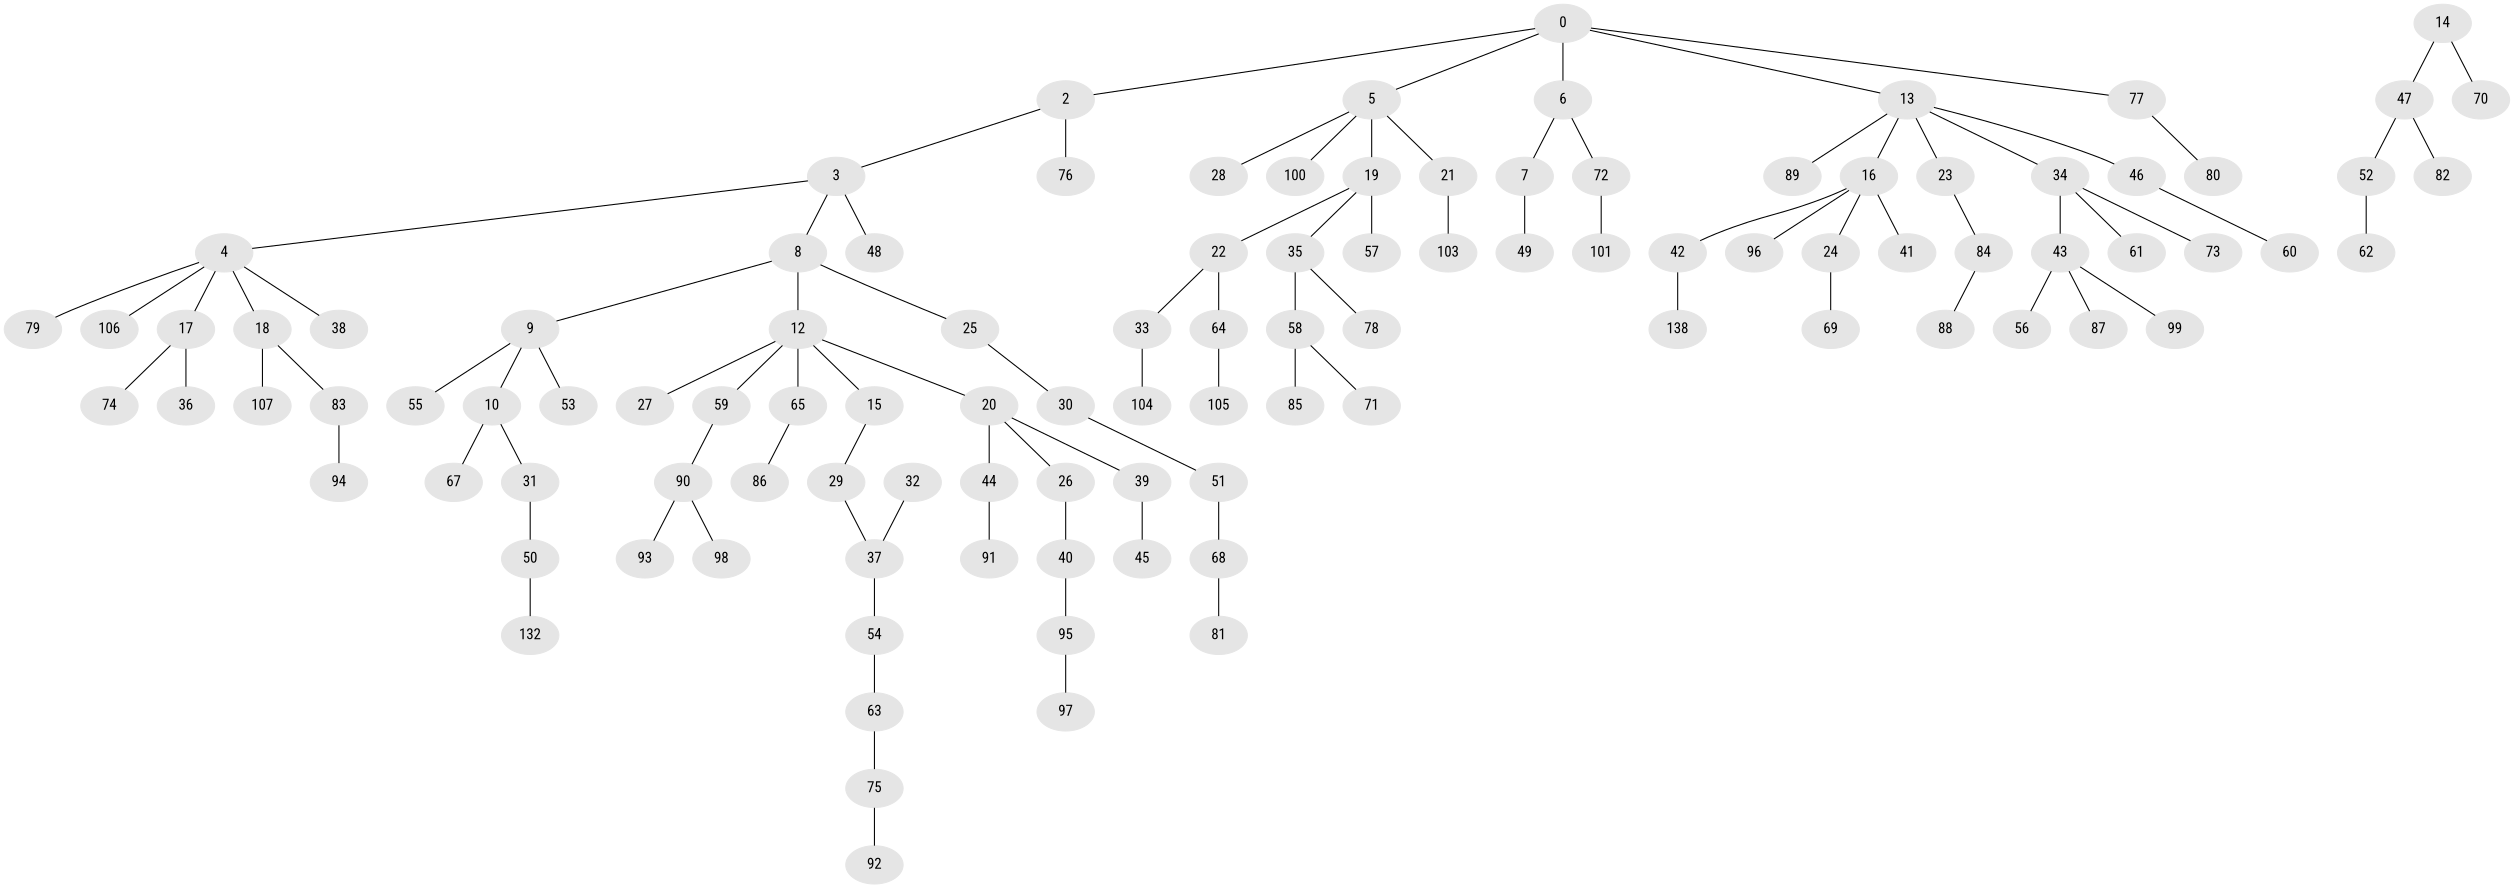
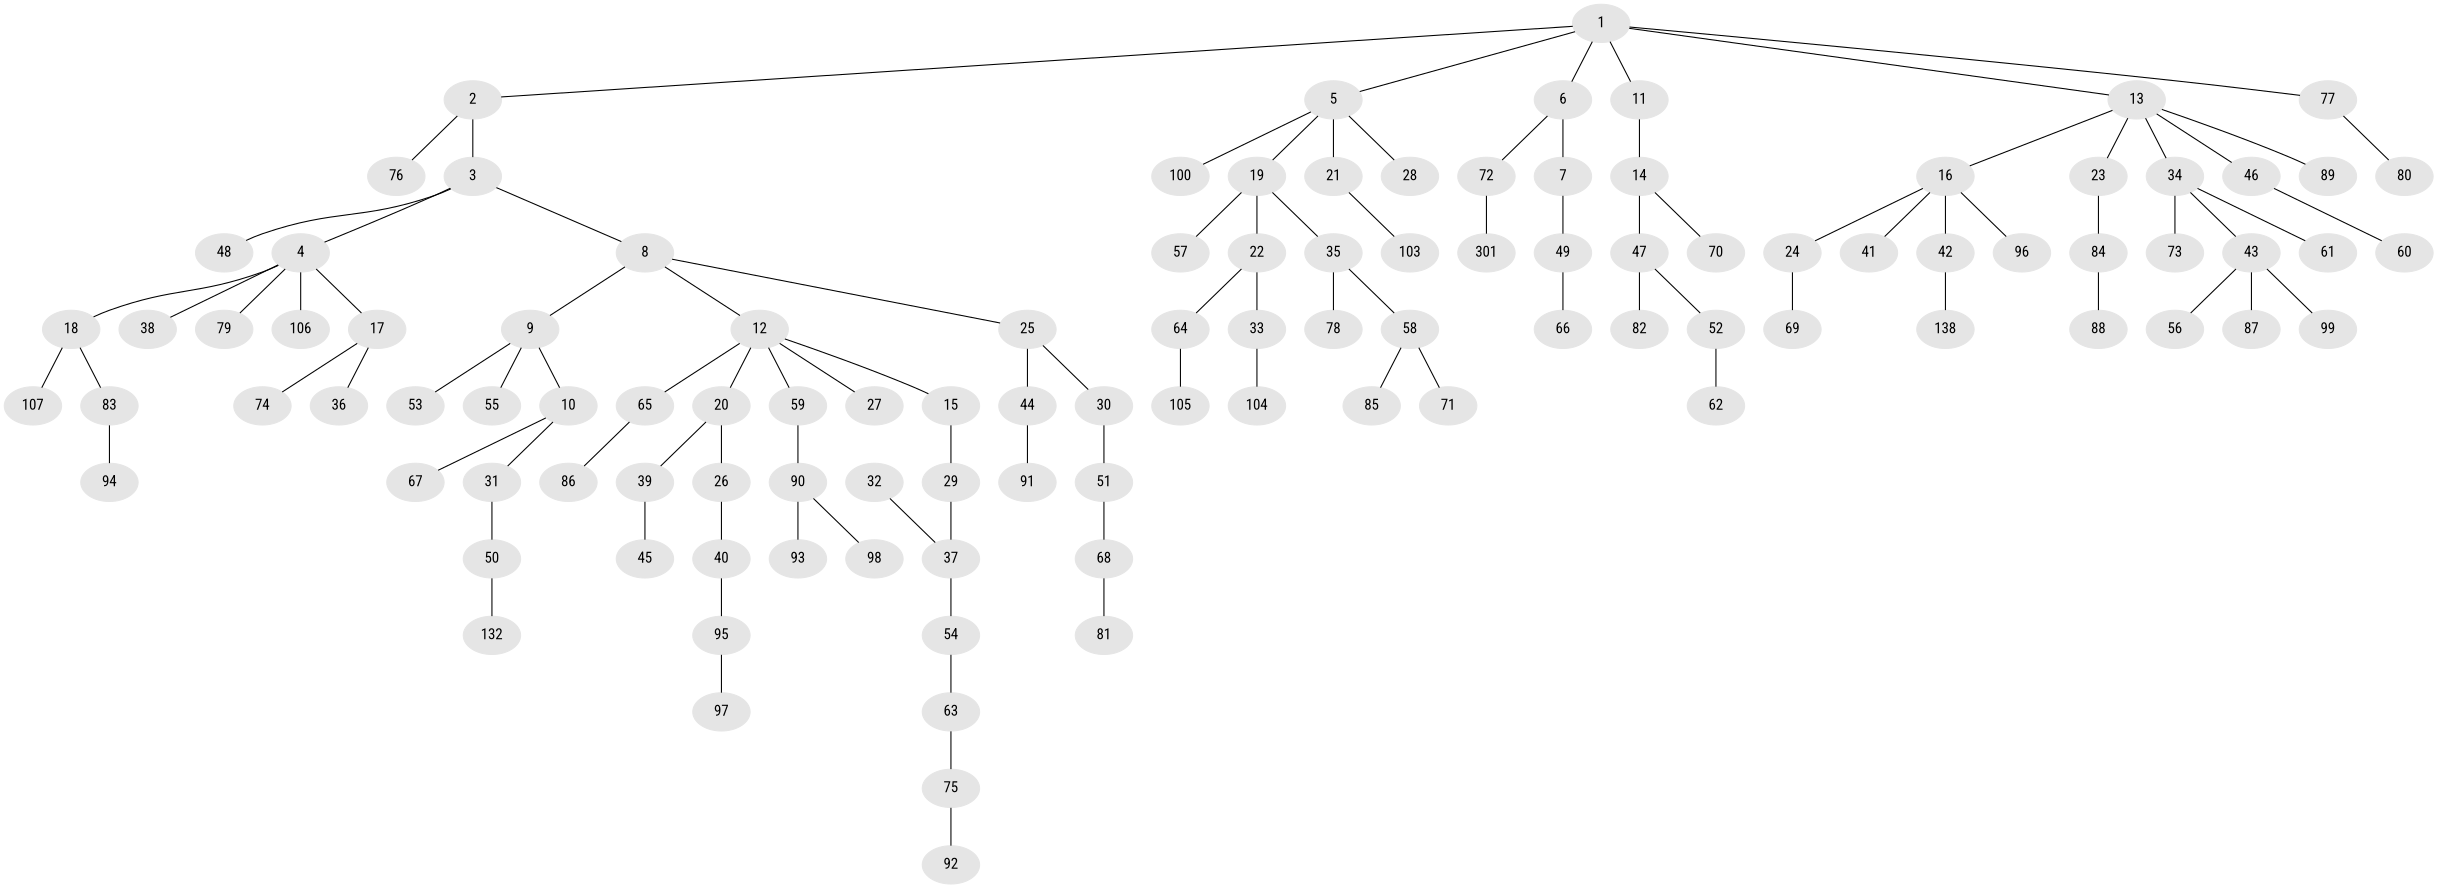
(1563, 23) -> (1601, 23)
none -> (1639, 100)
(1601, 253) -> (1486, 253)
none -> (1563, 329)
(989, 444) -> (1027, 368)
